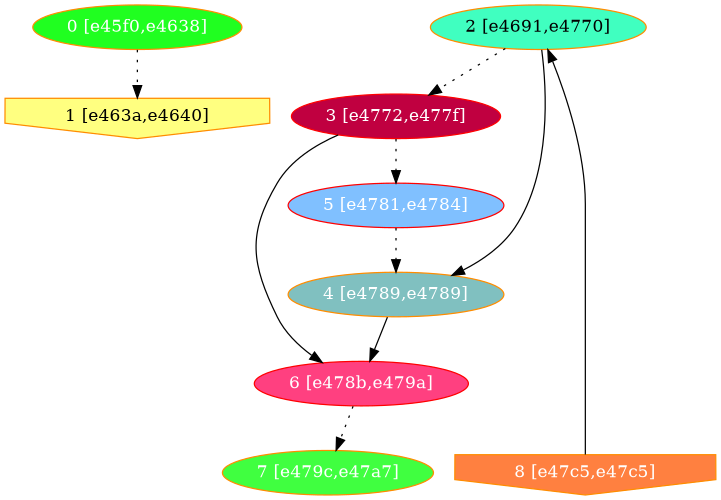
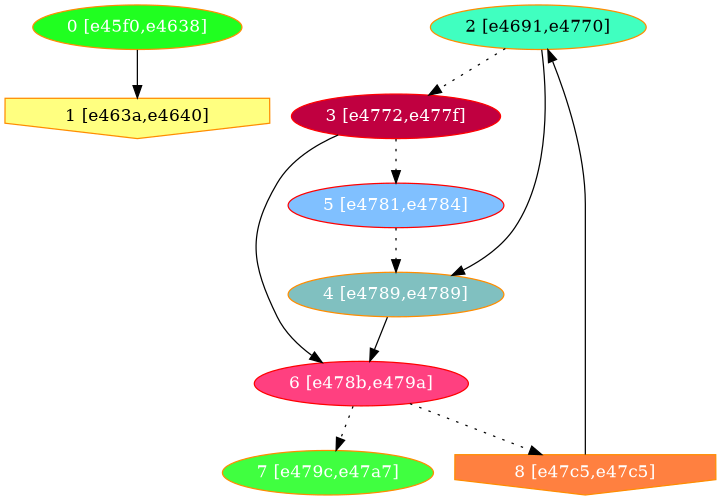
(137, 68) -> (137, 68)
none -> (470, 427)
